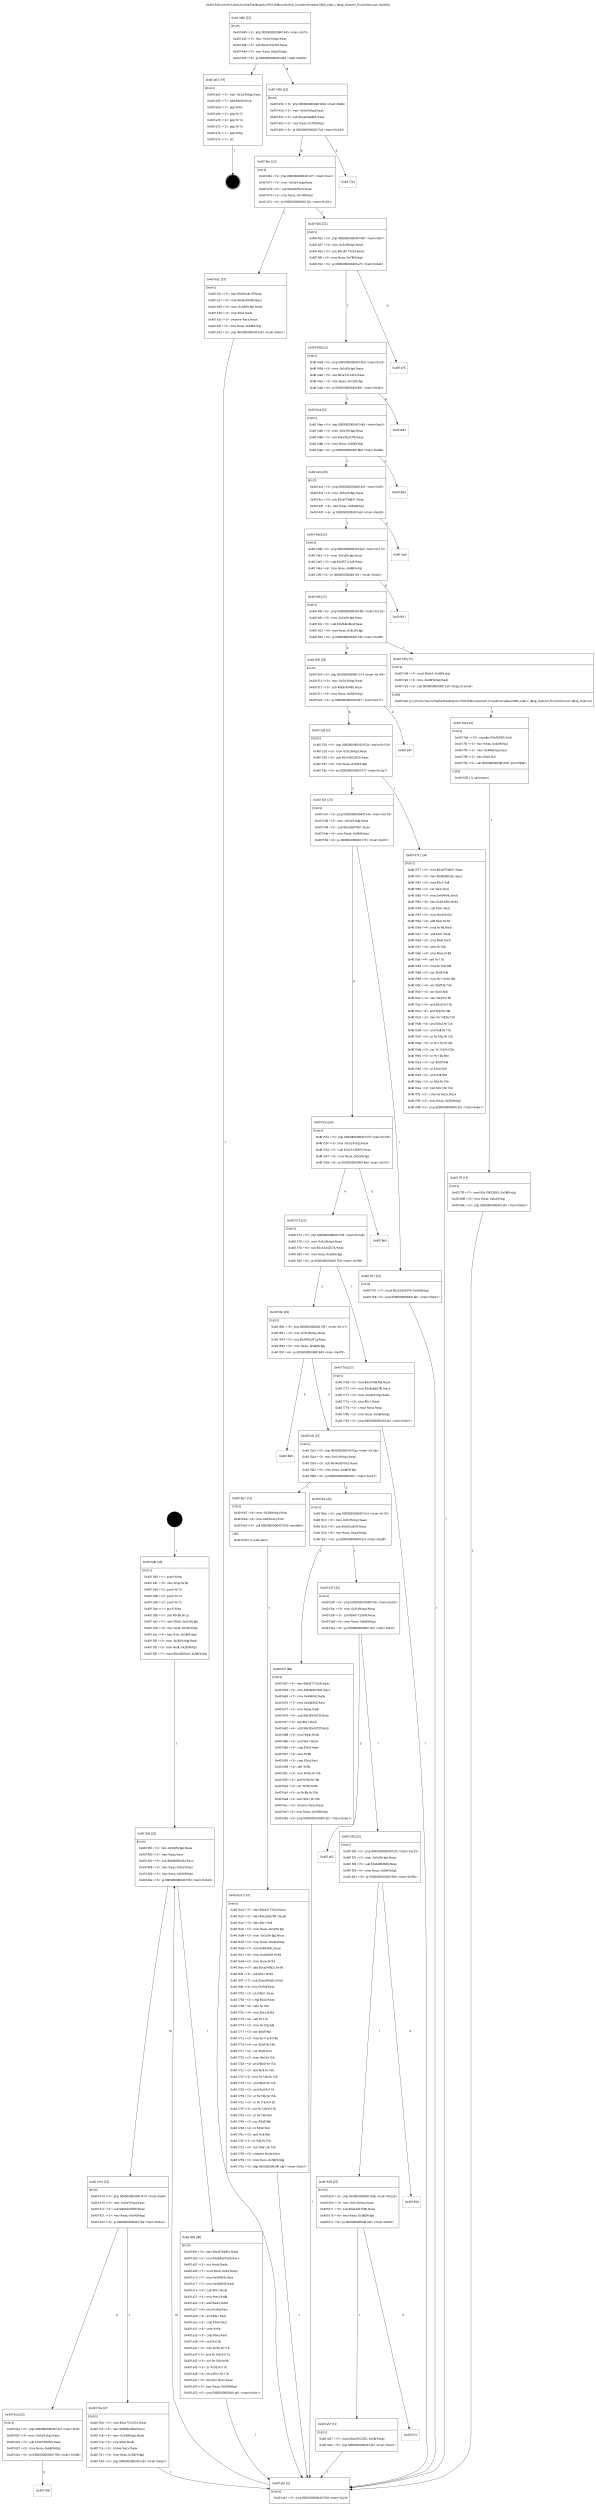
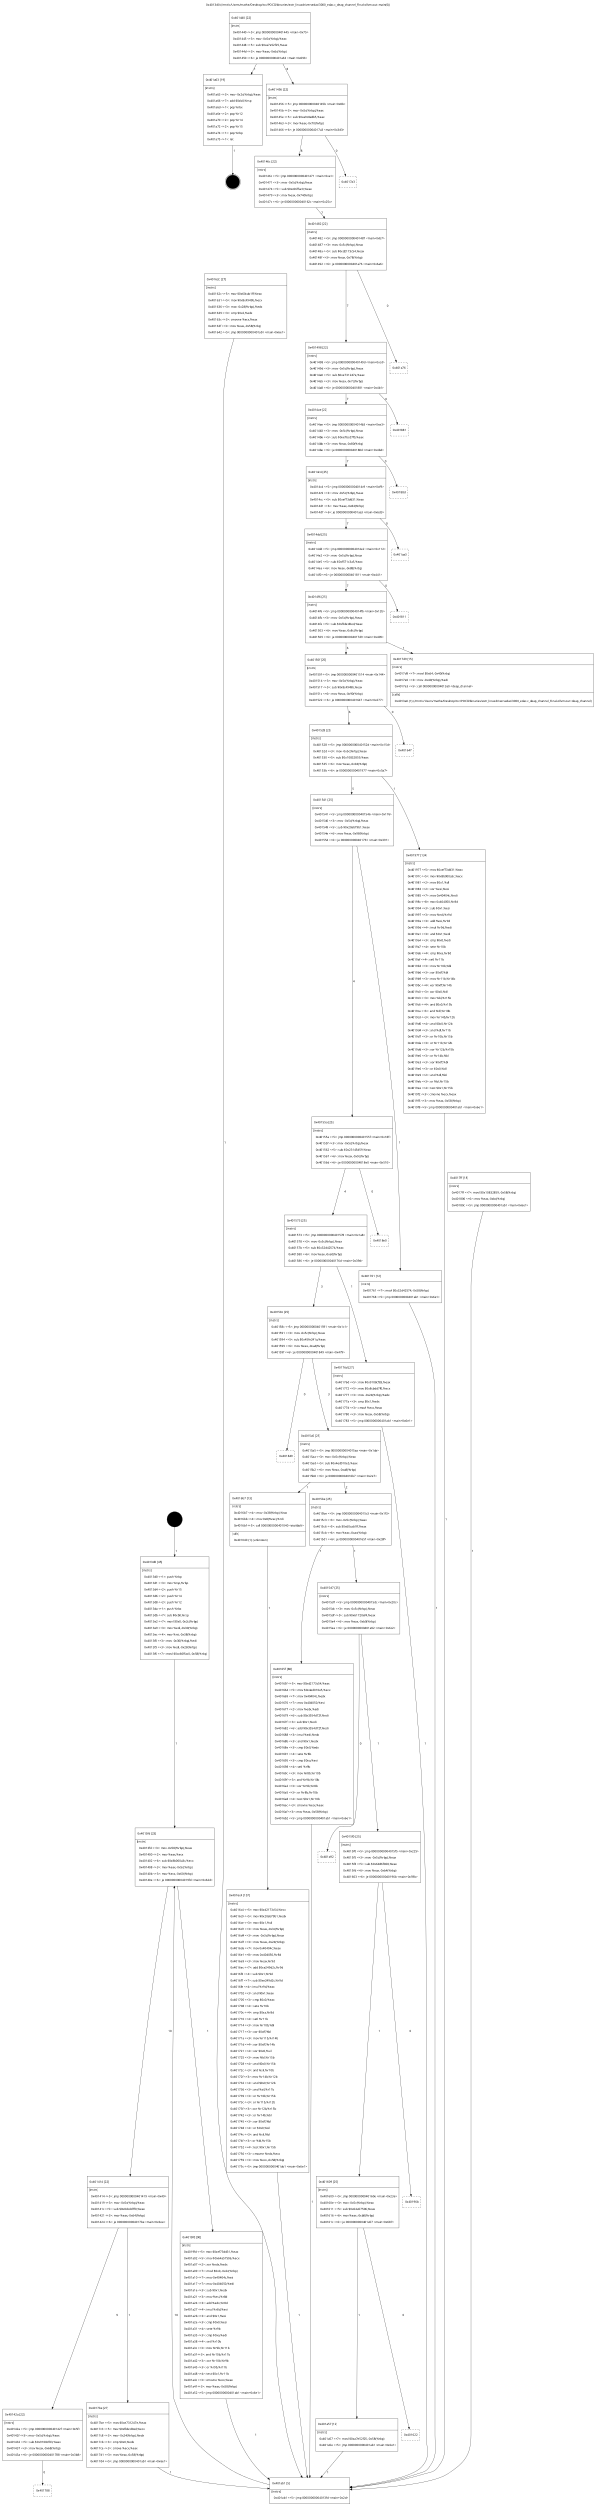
(272, 240) -> none
(490, 750) -> none
